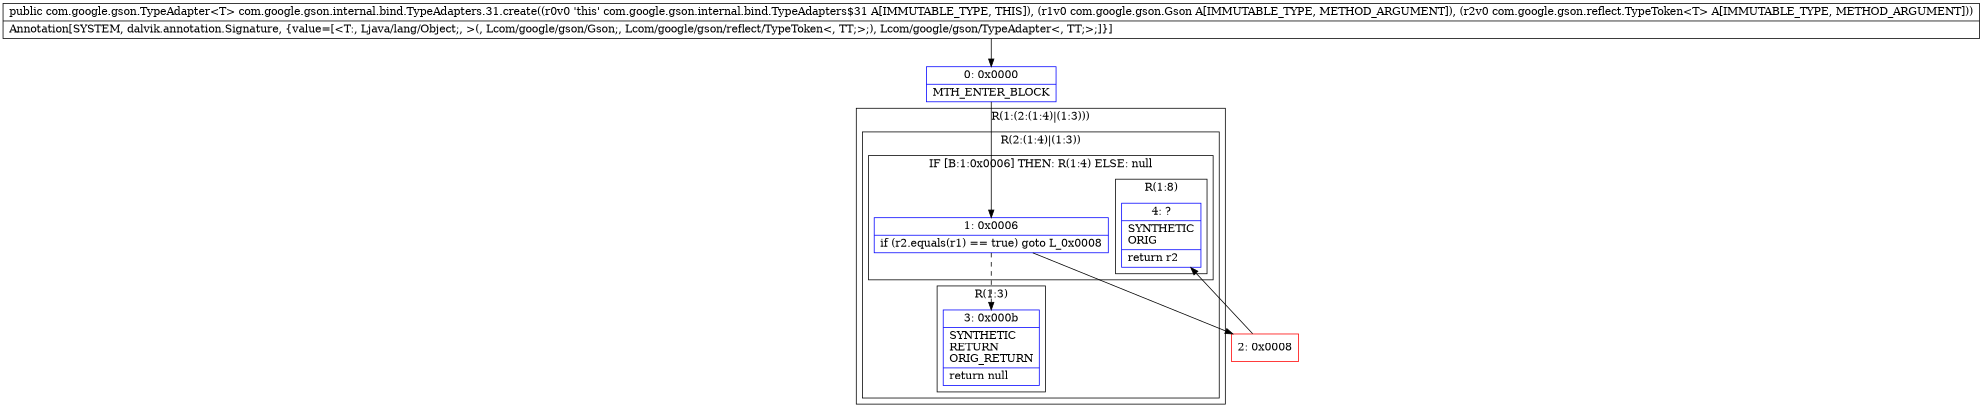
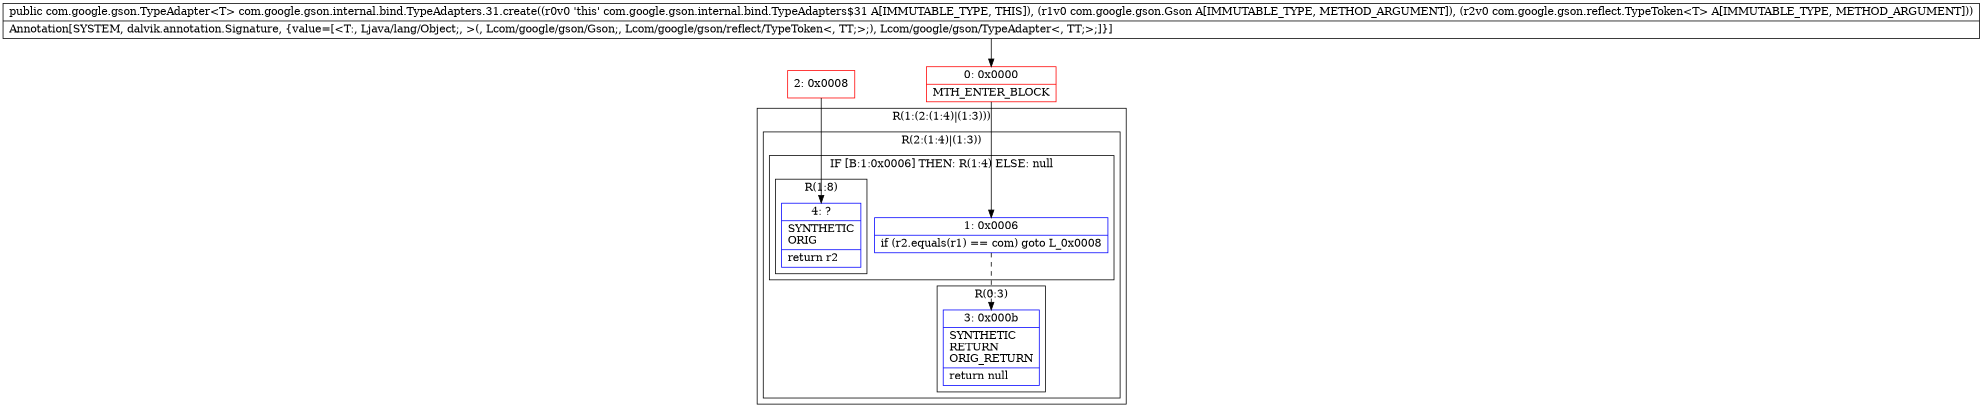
(991, 84) -> (991, 84)
(991, 244) -> (991, 244)
(1129, 292) -> none
(991, 295) -> (991, 295)
